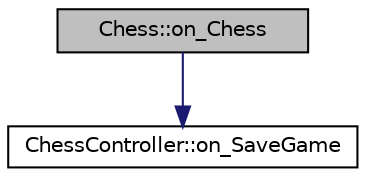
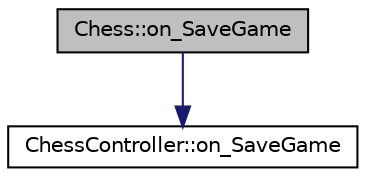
(183, 31) -> (183, 31)
